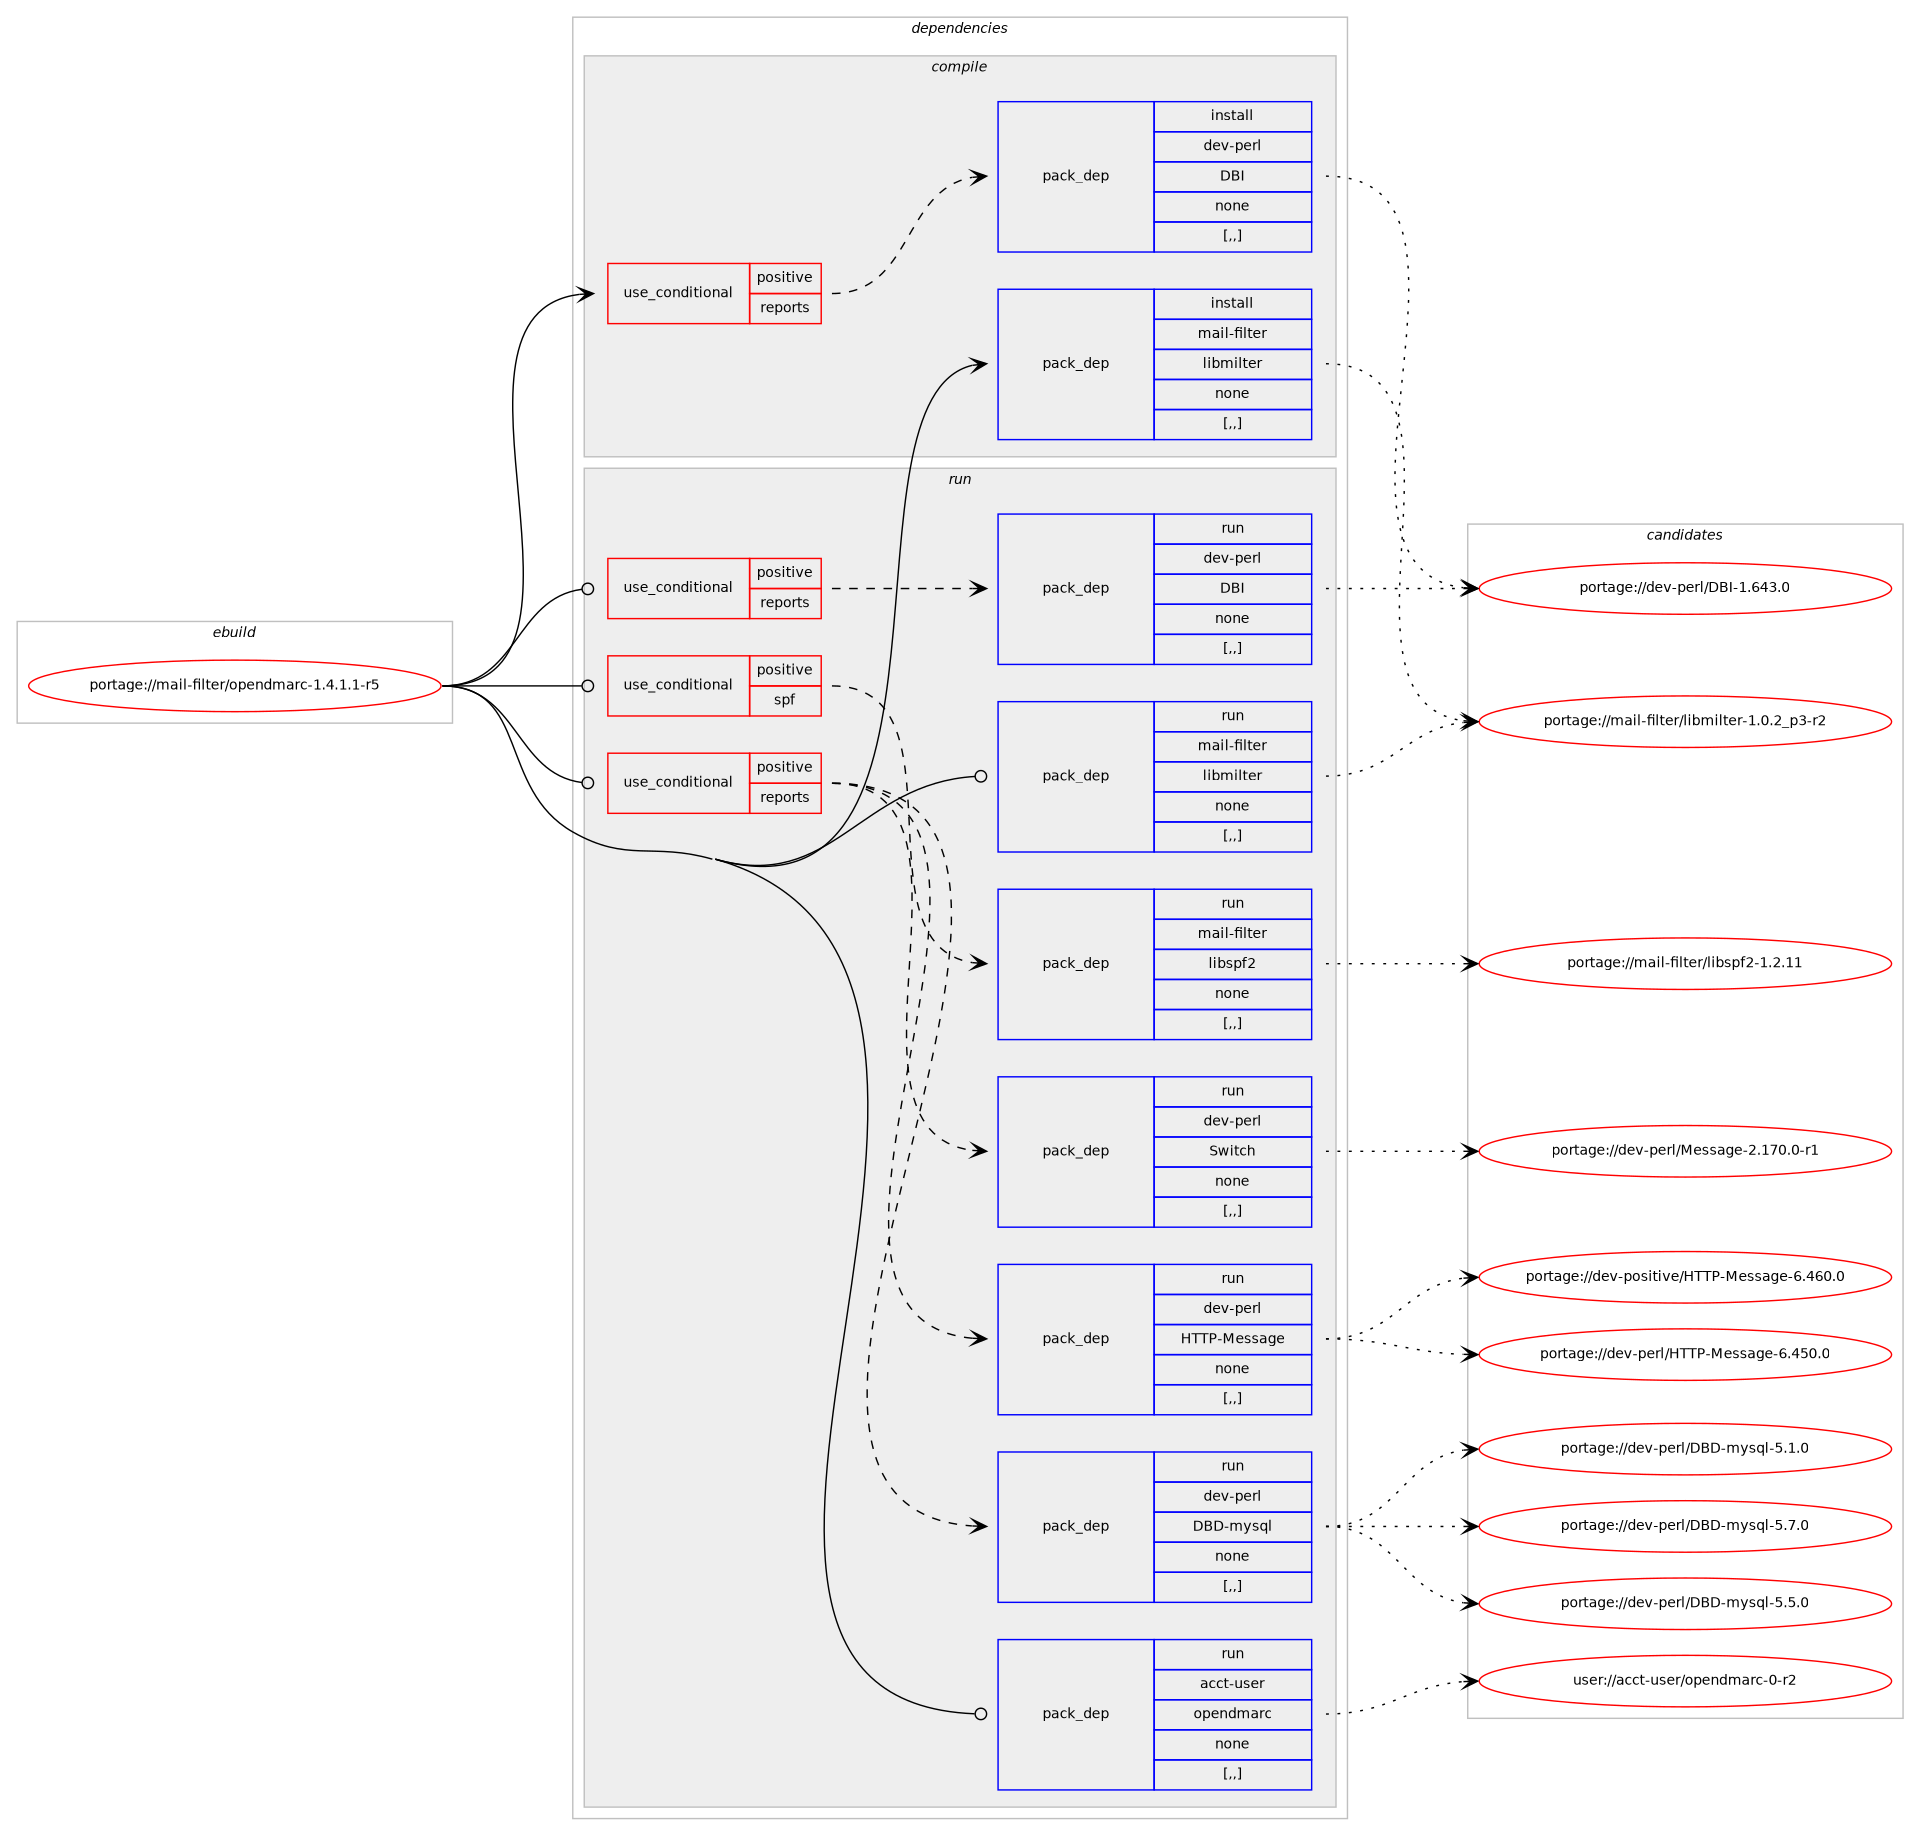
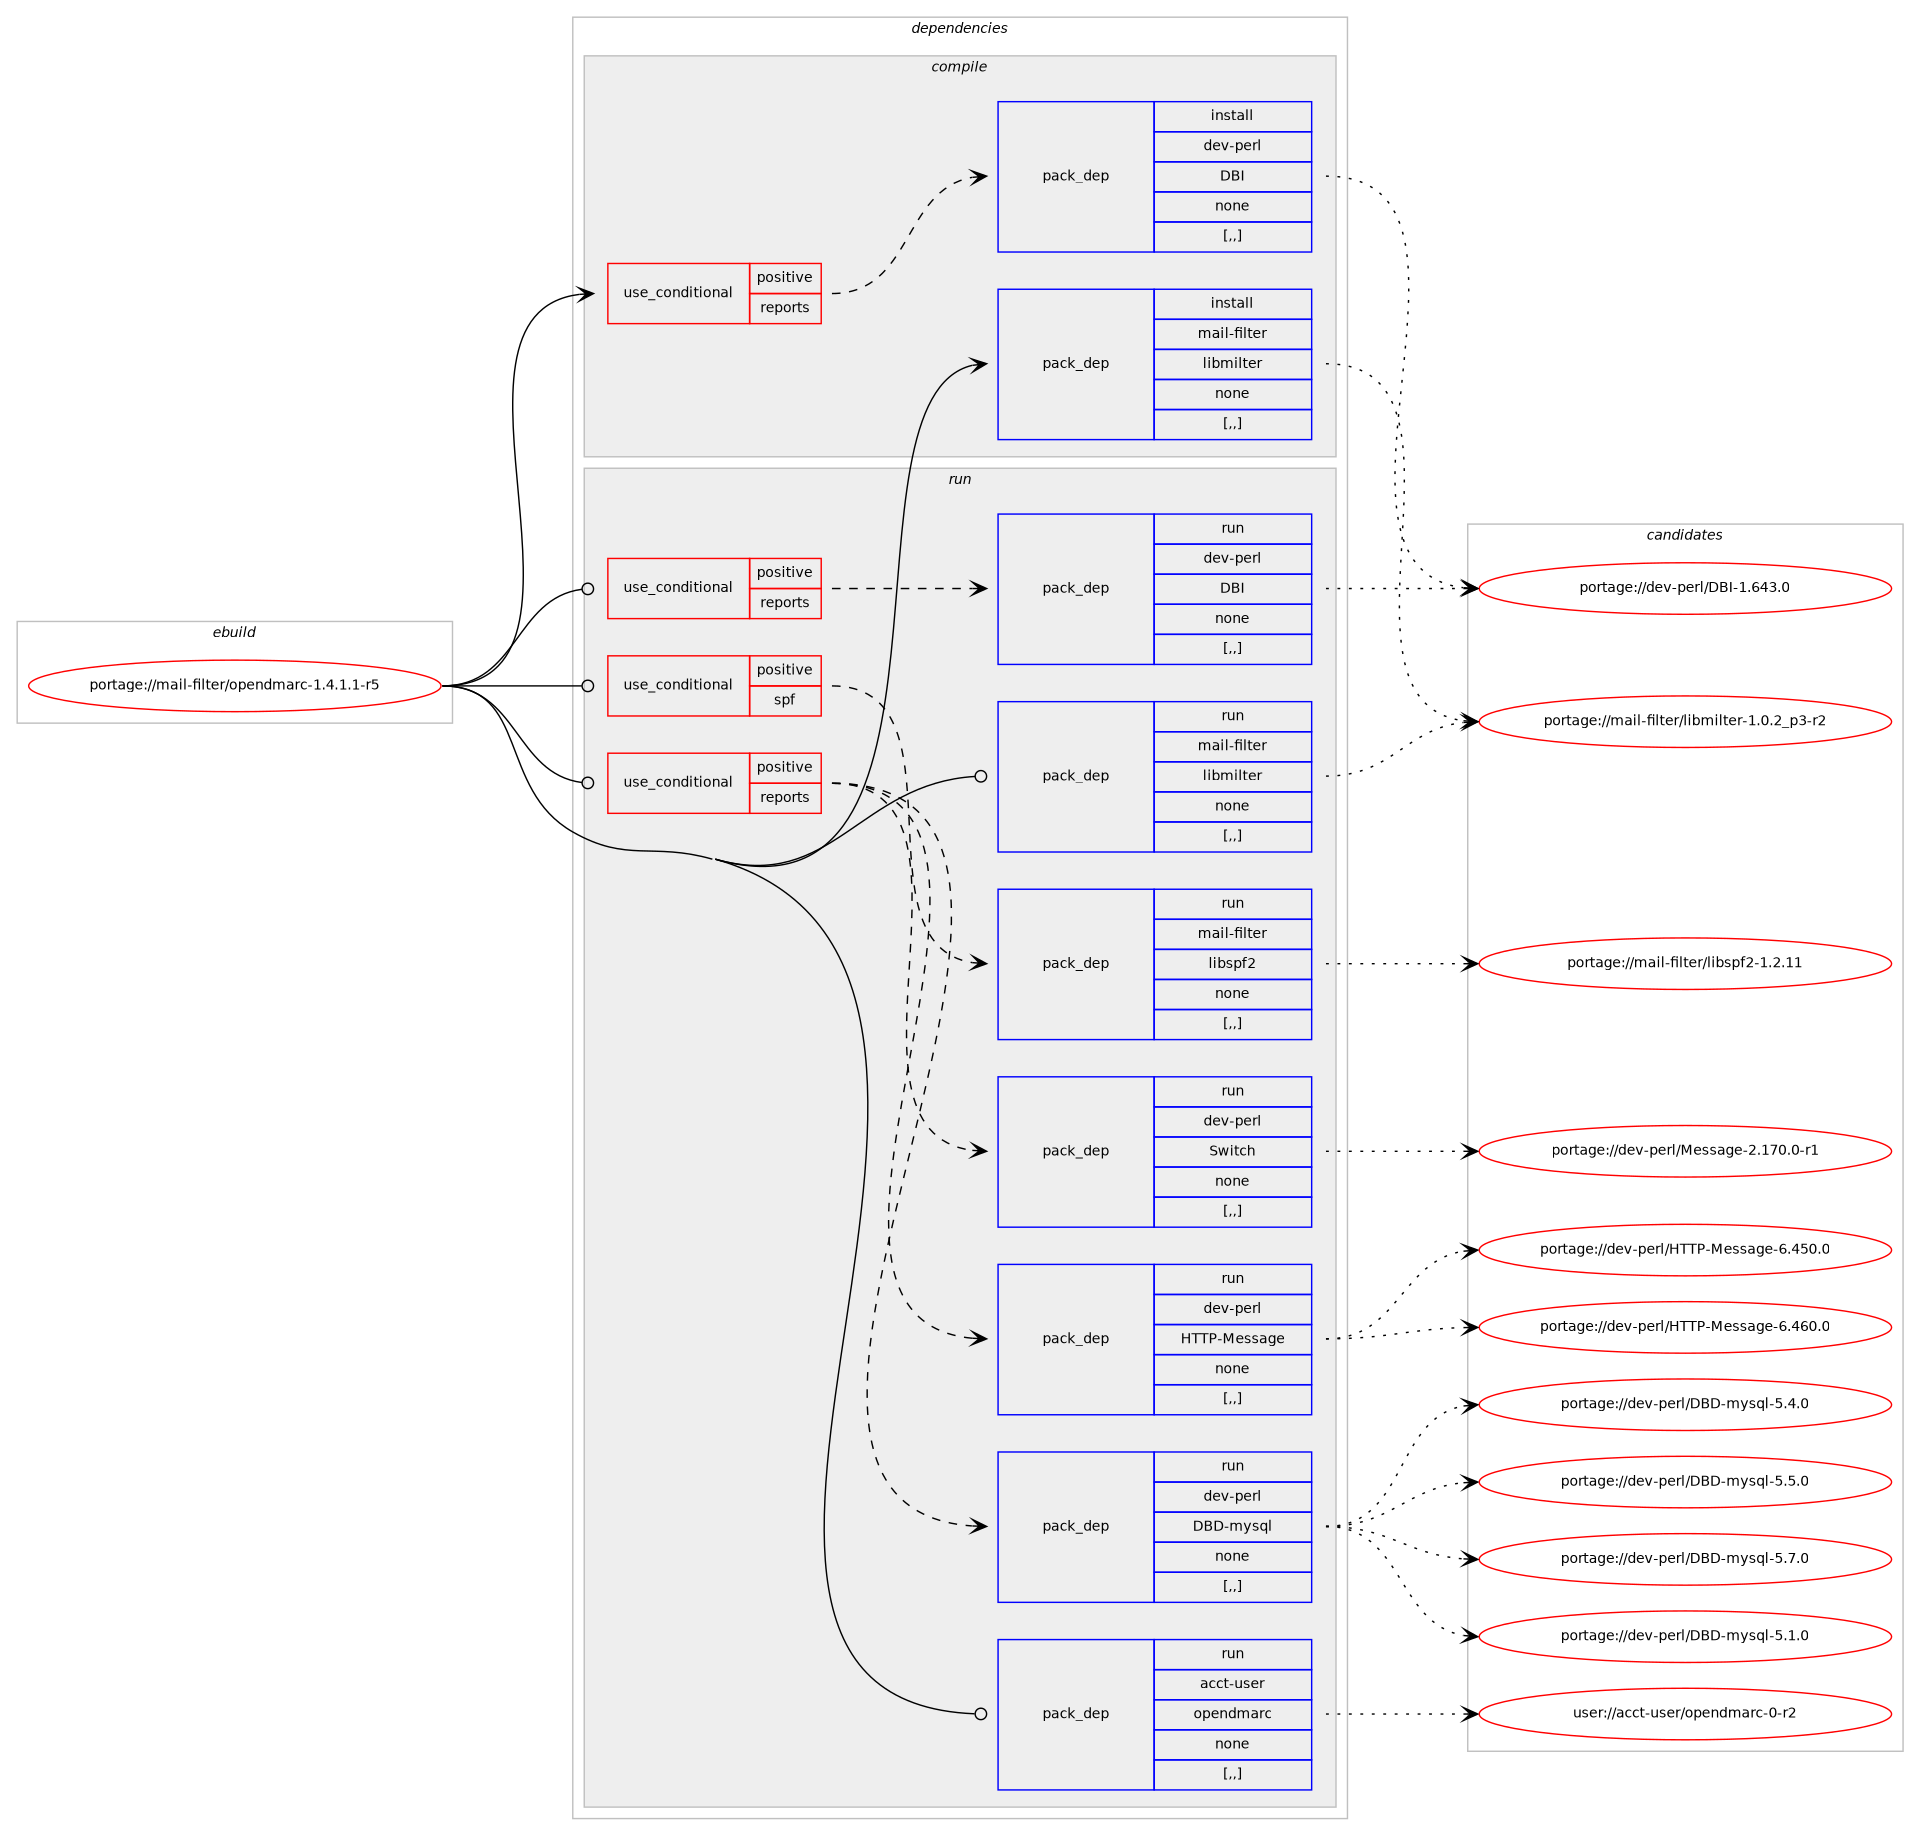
(1685, 1277) -> (1685, 1327)
none -> (1685, 1405)
